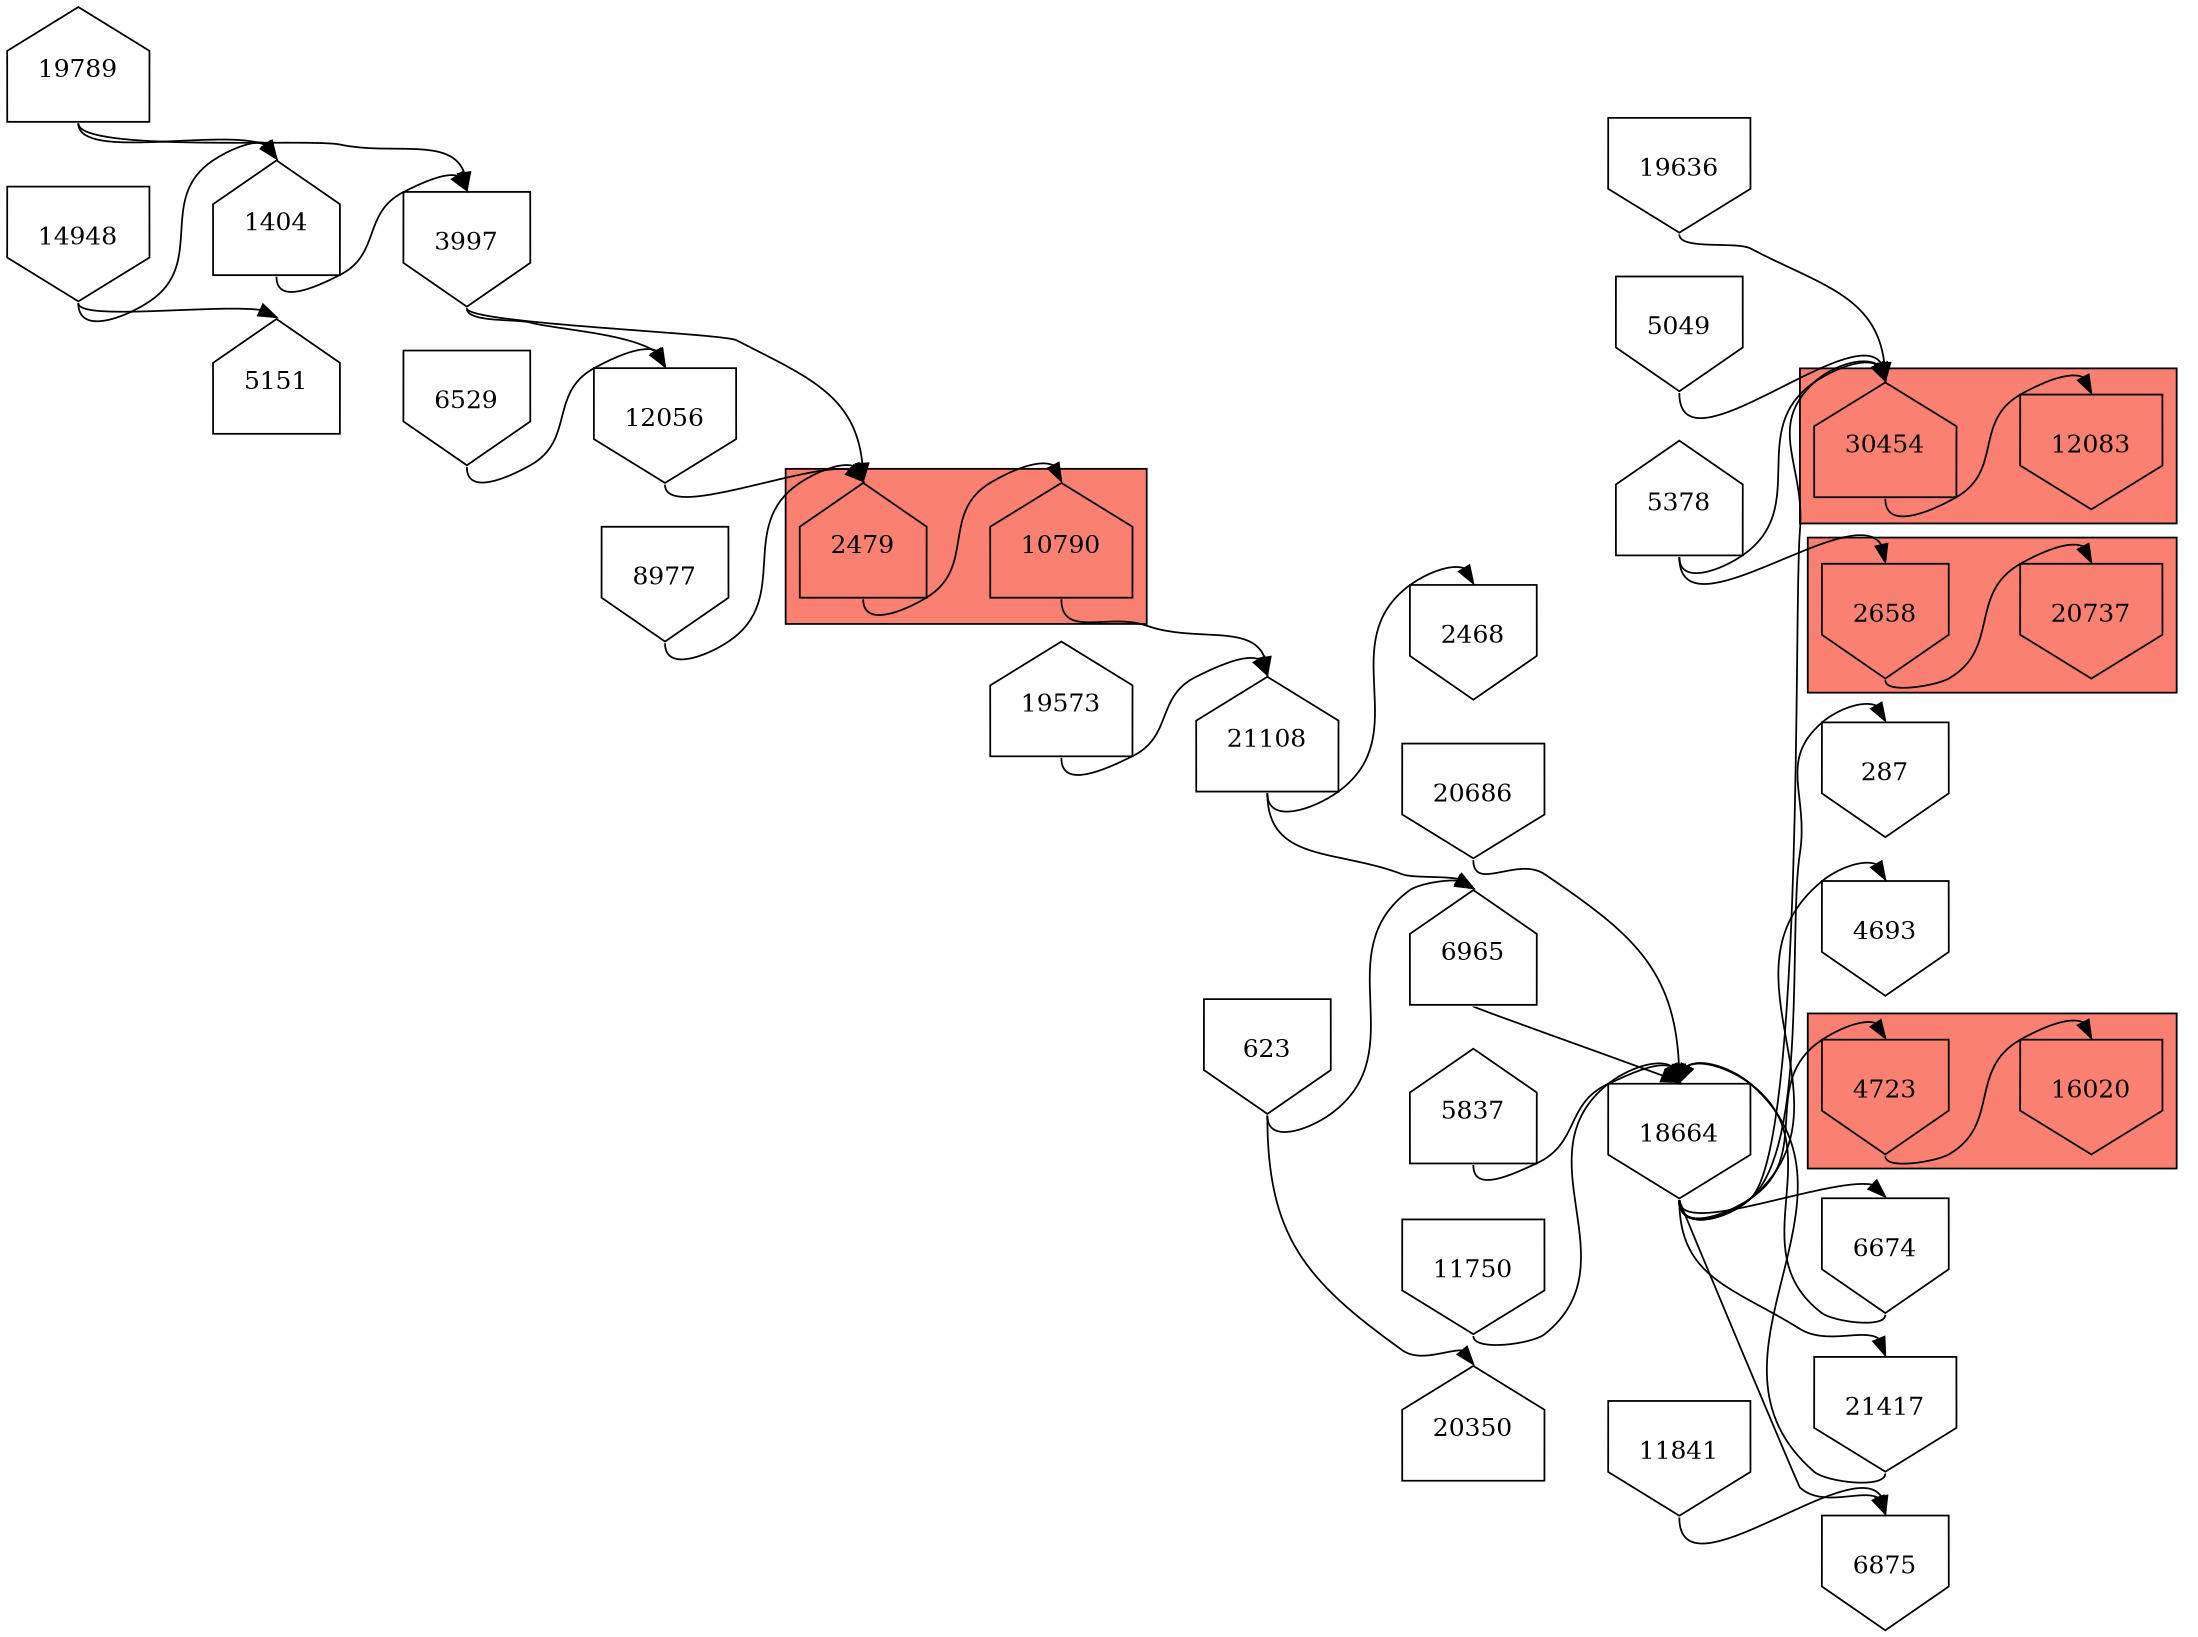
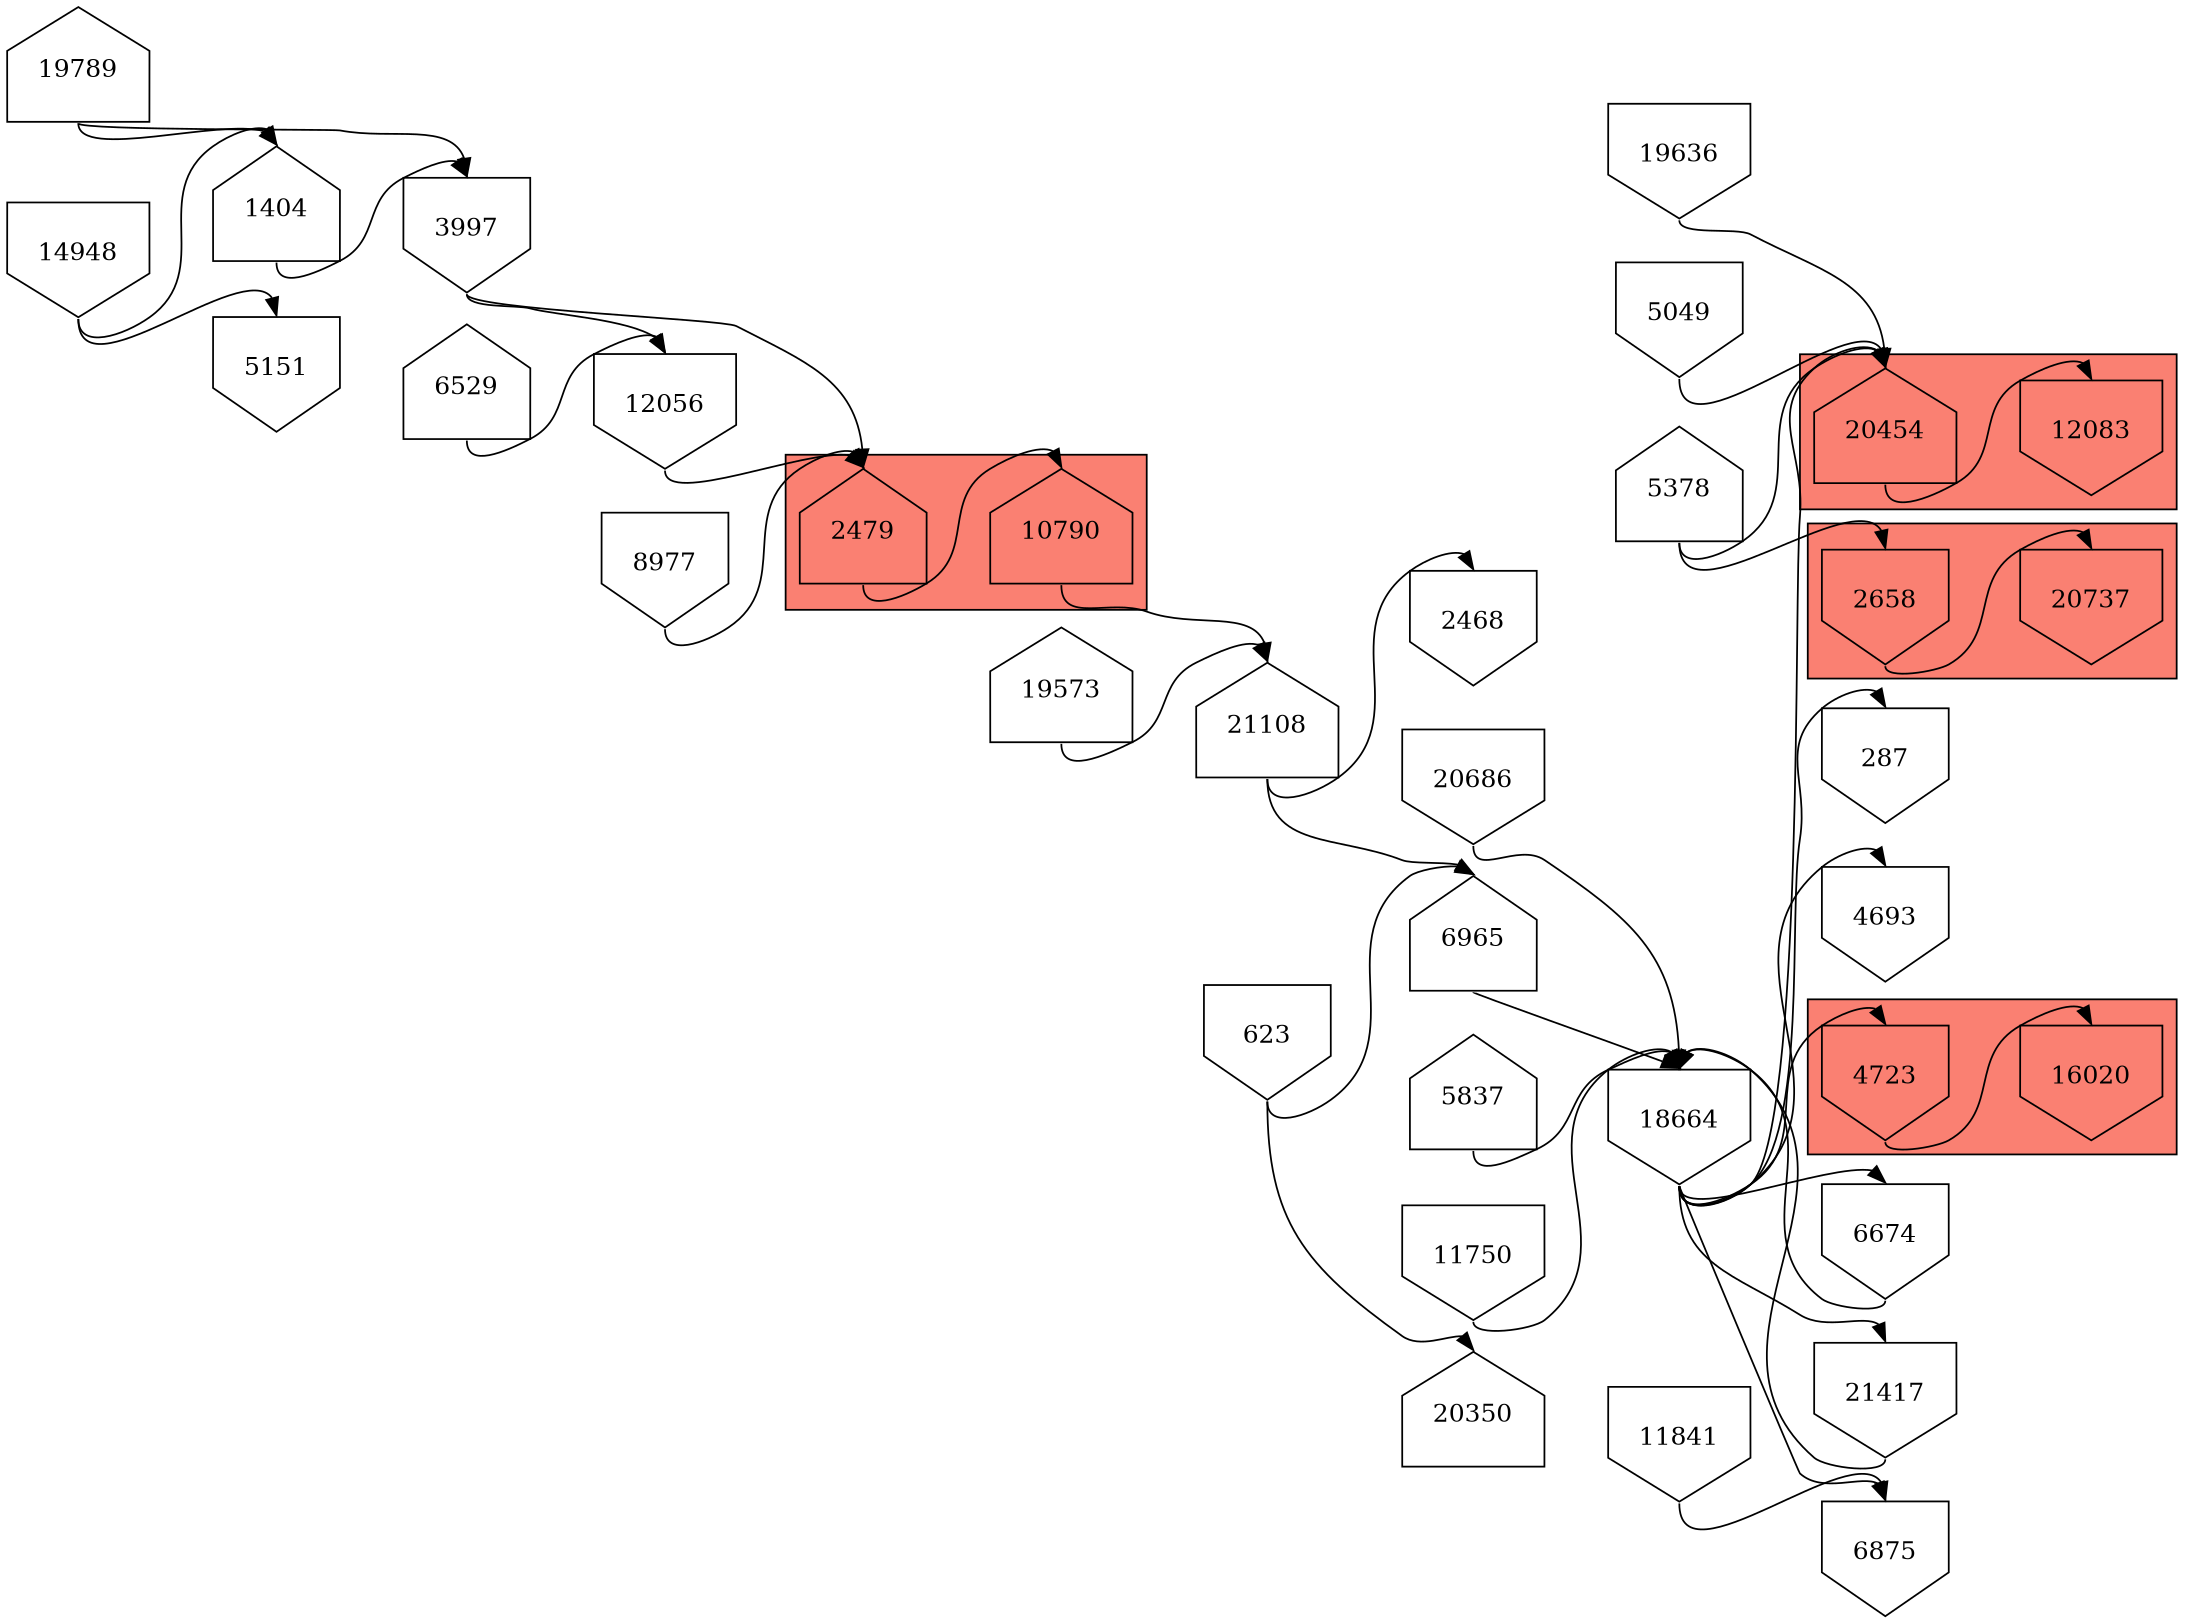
(276, 382) -> (276, 368)
(467, 402) -> (467, 388)
(1885, 446) -> (1885, 432)
